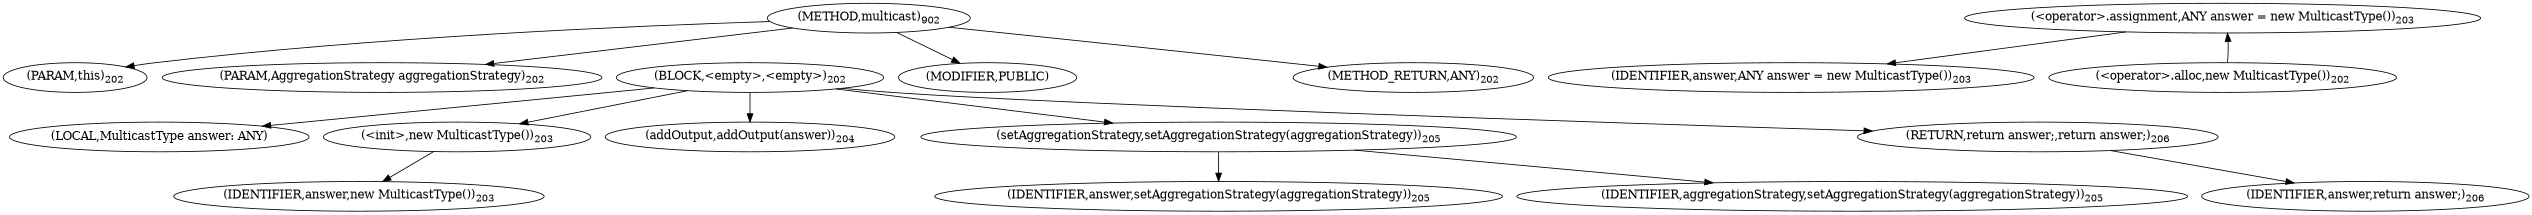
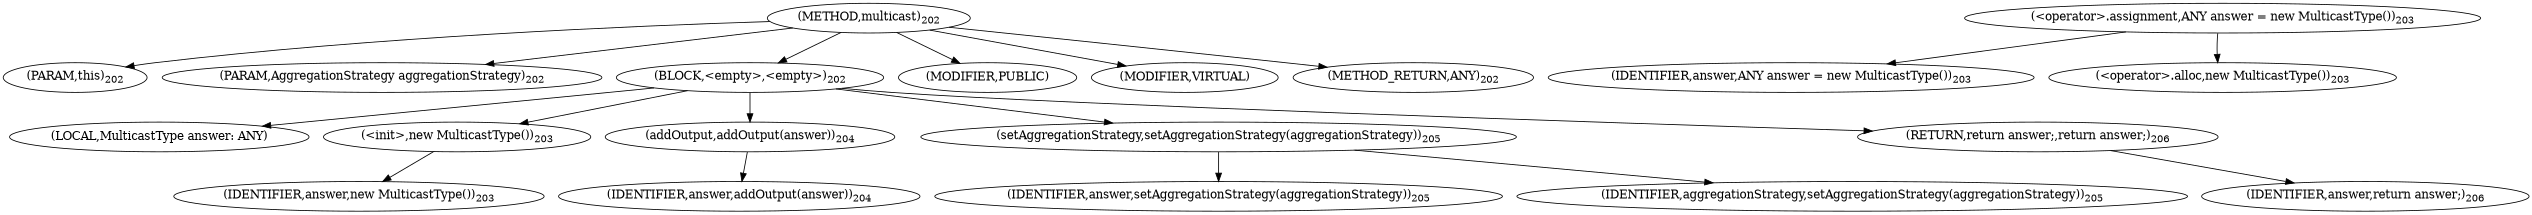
(931, 17) -> (931, 17)
none -> (813, 46)
(2228, 52) -> (2217, 44)
(2340, 76) -> (2340, 76)
none -> (1185, 78)
none -> (739, 196)
